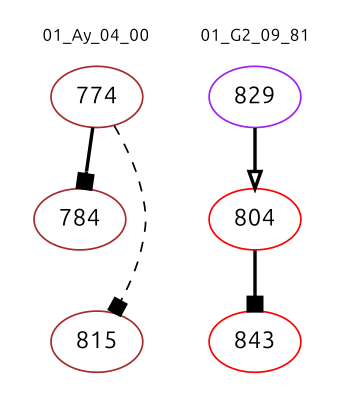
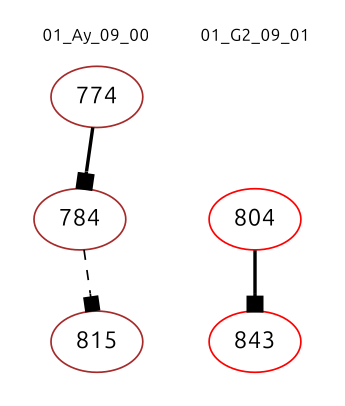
(97, 37) -> (97, 37)
(256, 37) -> (256, 37)
(255, 97) -> none
(145, 211) -> (87, 272)
